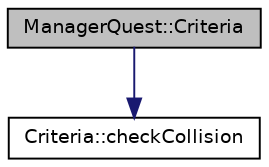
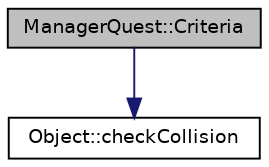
(134, 138) -> (134, 138)
